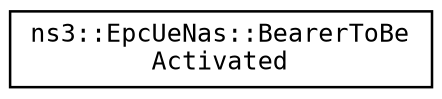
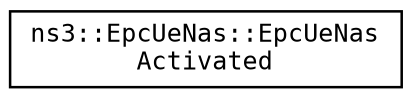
(221, 49) -> (206, 49)
